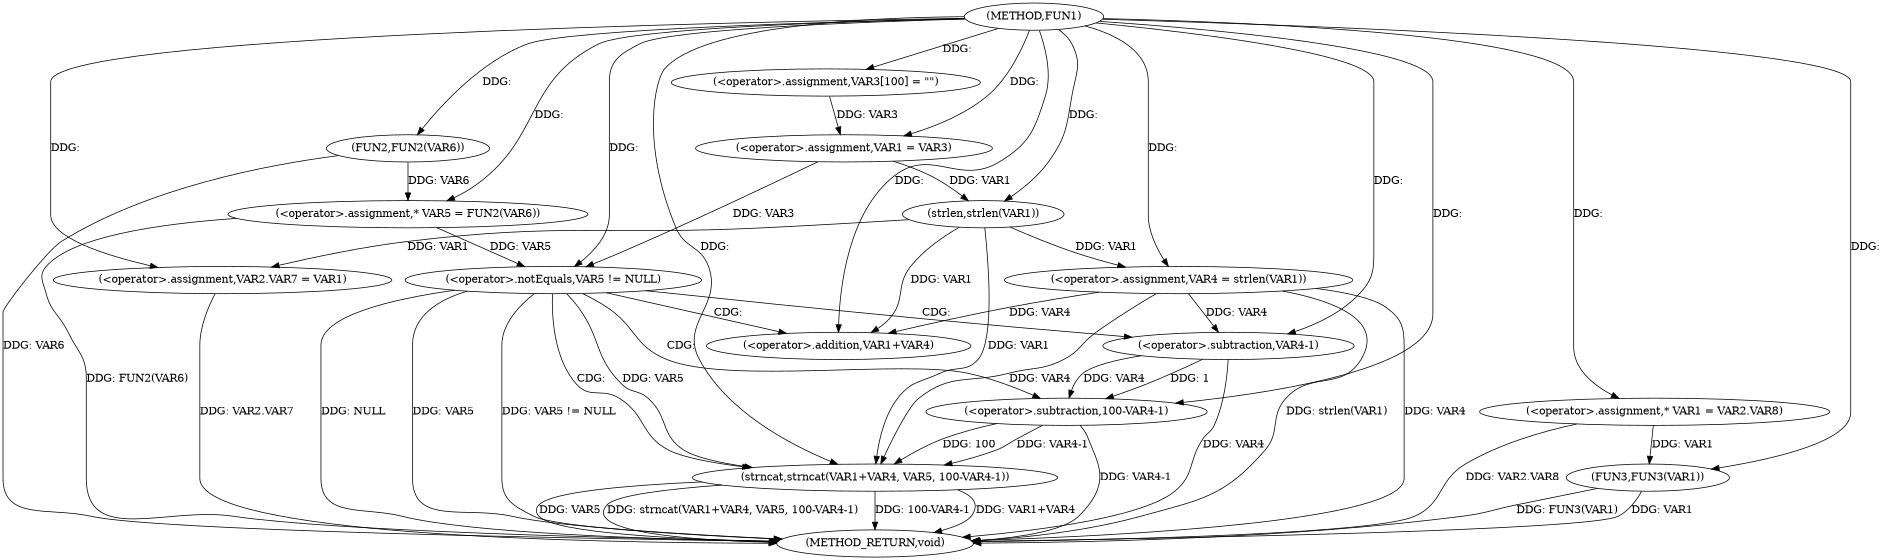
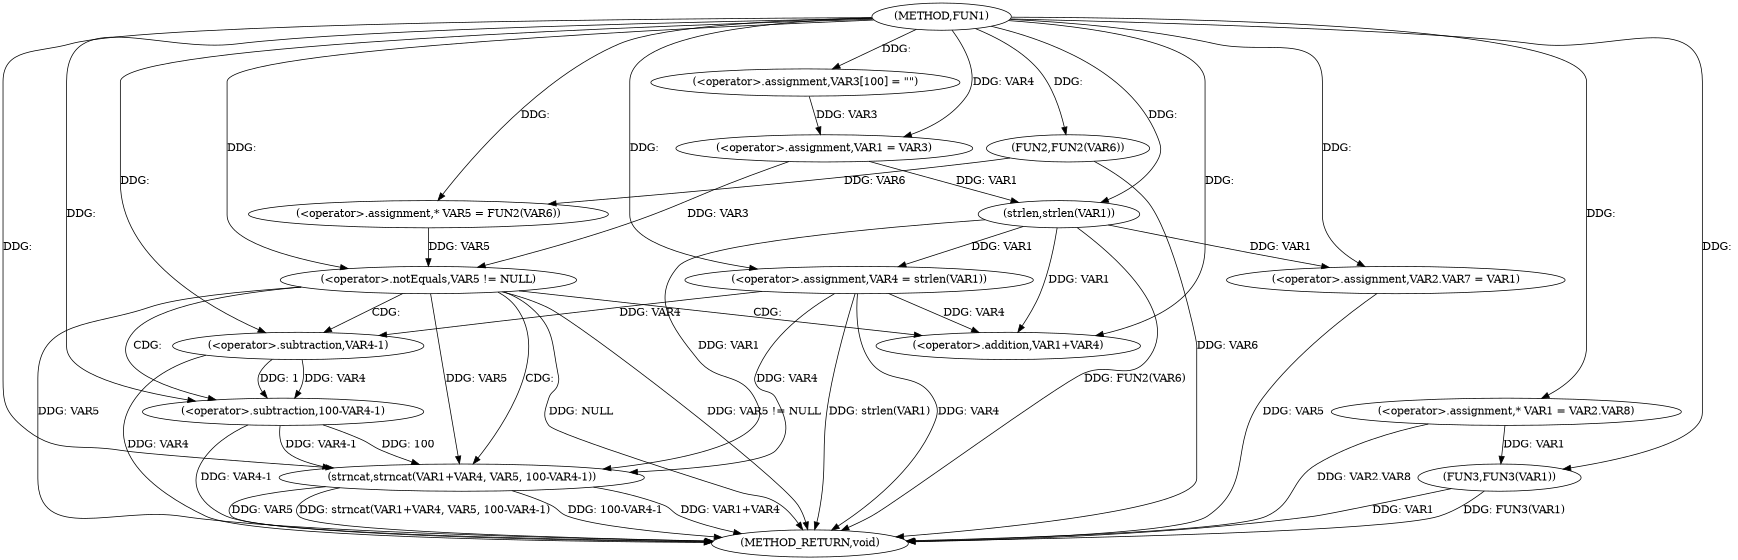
(1026, 83) -> (1004, 83)
(247, 412) -> (1294, 412)
(205, 515) -> (1063, 386)
